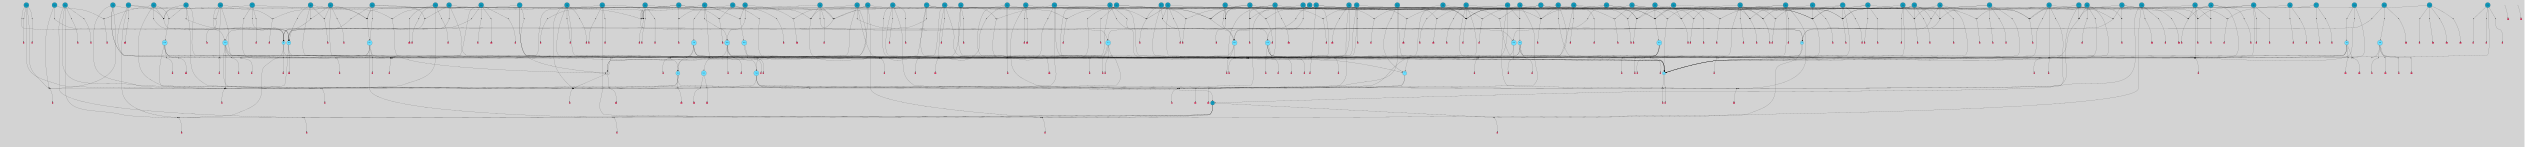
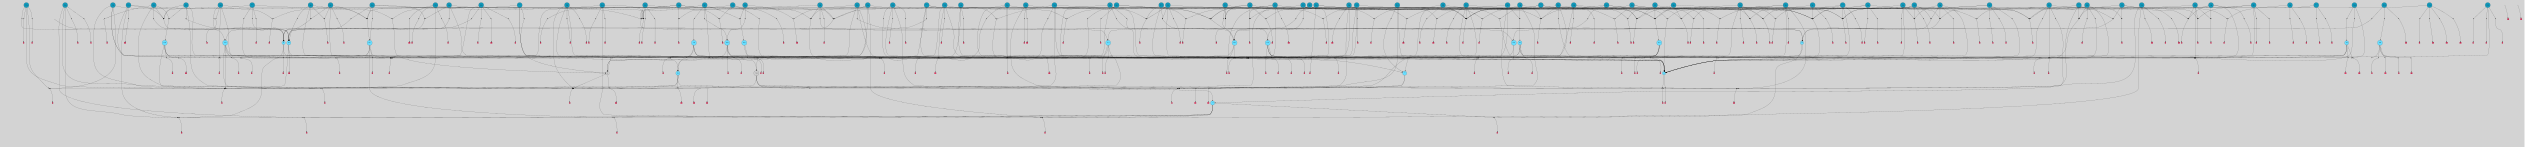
(55, 5) -> none
(704, 73) -> none
(756, 73) -> (756, 73)
(1213, 103) -> (1213, 103)
